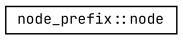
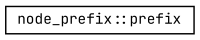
(91, 20) -> (100, 20)
